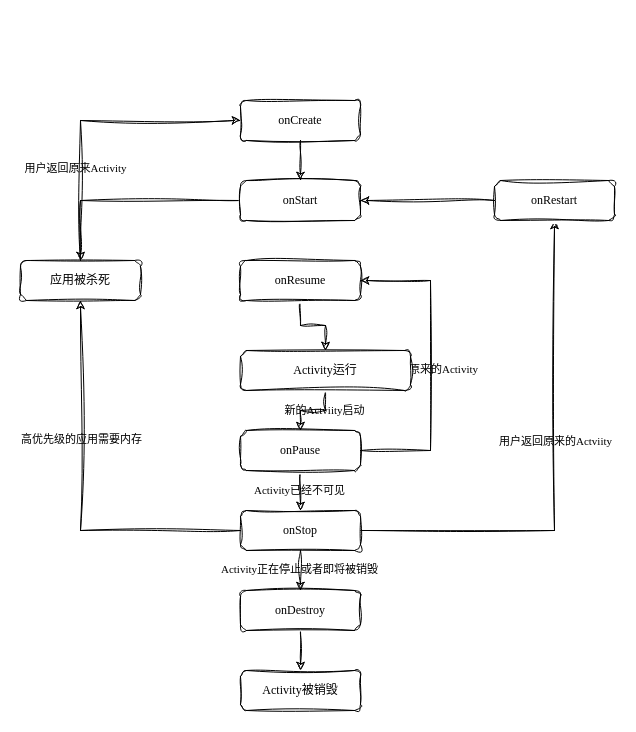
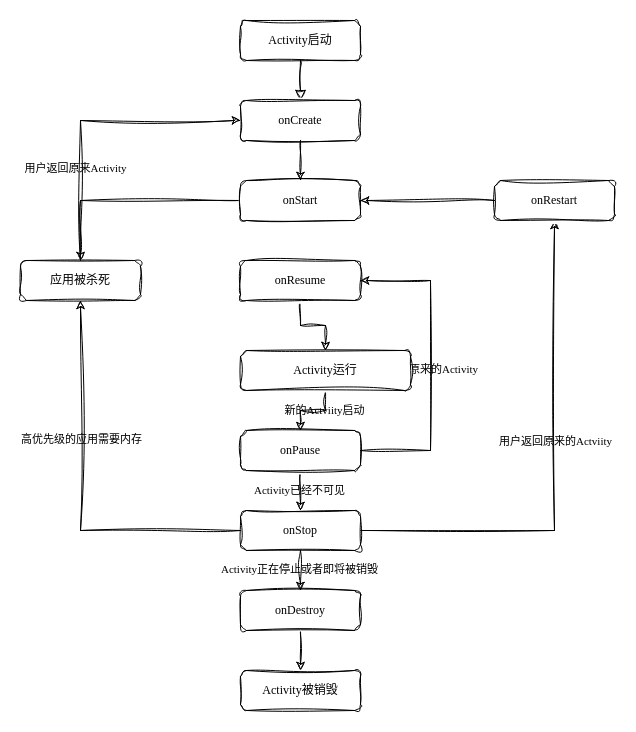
none -> (301, 41)
none -> (301, 76)
